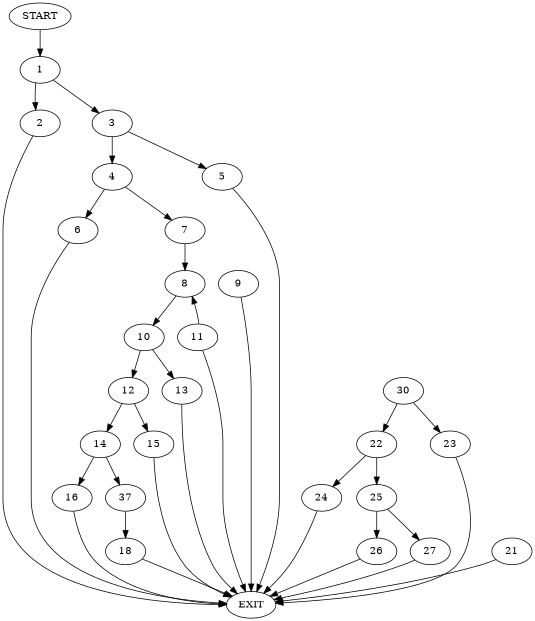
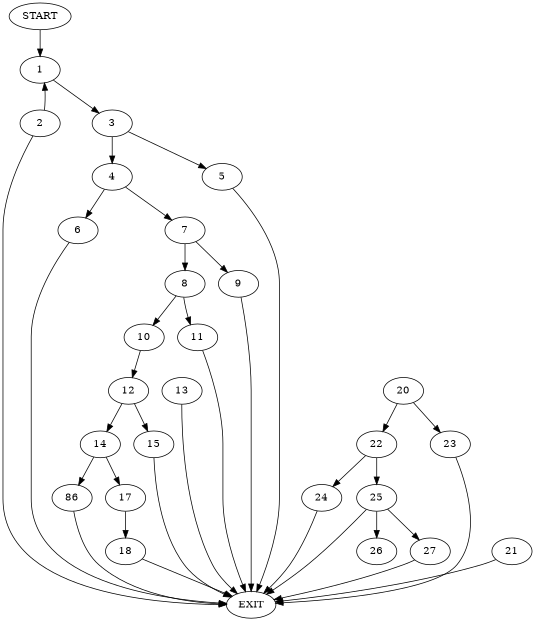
(35, 93) -> (45, 100)
none -> (209, 254)
(197, 314) -> (186, 308)
(161, 361) -> none
(403, 391) -> (403, 391)
(72, 498) -> (72, 498)
(126, 498) -> (126, 498)
(319, 576) -> (322, 552)
